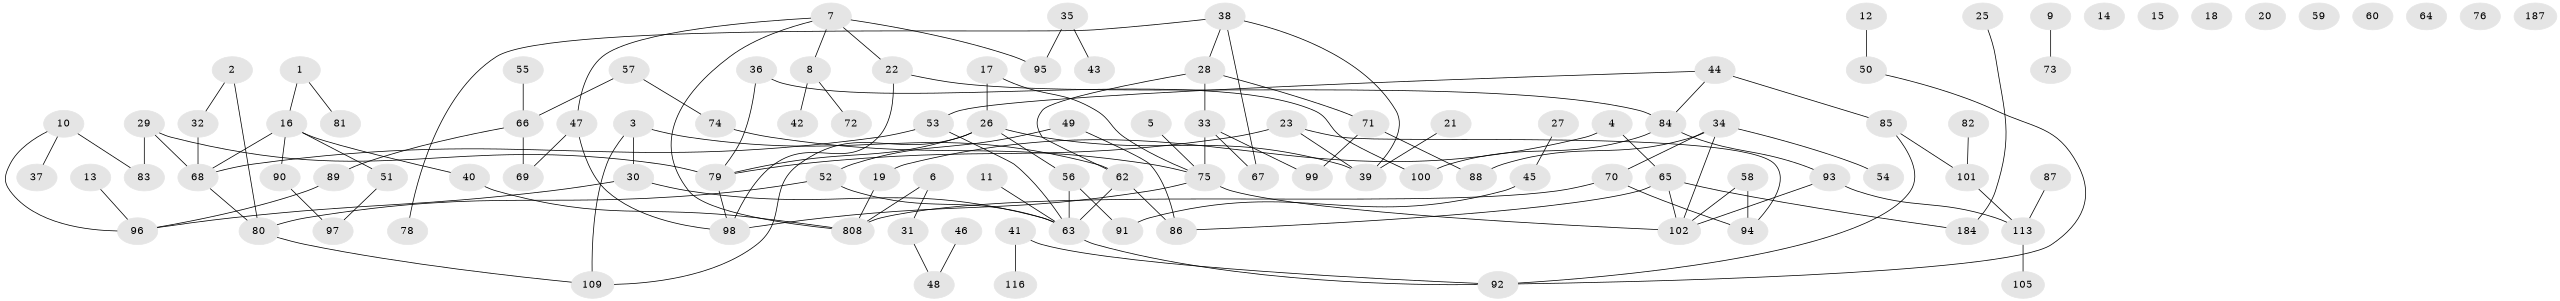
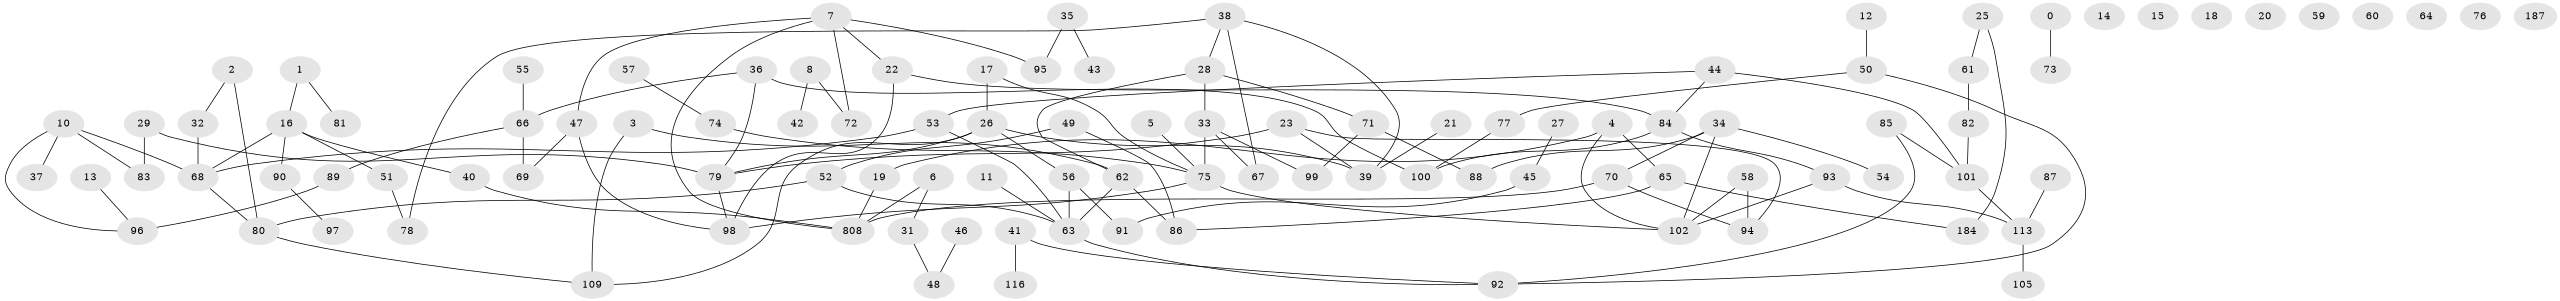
(2051, 16) -> (2051, 16)
(821, 43) -> (841, 70)
none -> (1969, 70)
(1801, 97) -> (1860, 93)
(574, 98) -> (636, 89)
none -> (1505, 124)
(171, 151) -> (132, 149)
(634, 178) -> none
(363, 202) -> (396, 202)
(1674, 210) -> (1588, 194)
